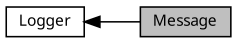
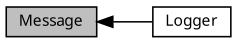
(120, 22) -> (133, 22)
